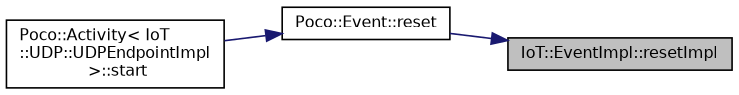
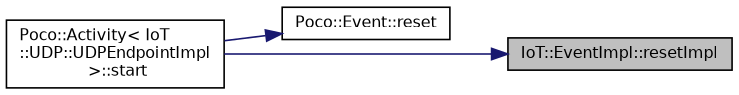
(471, 36) -> (358, 54)
